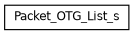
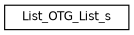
(67, 17) -> (67, 17)
